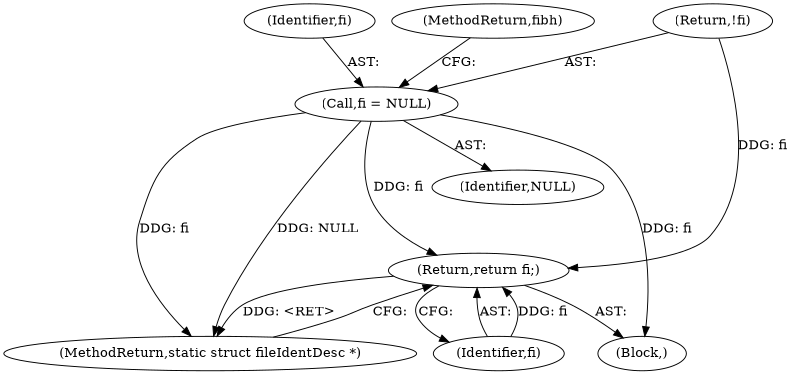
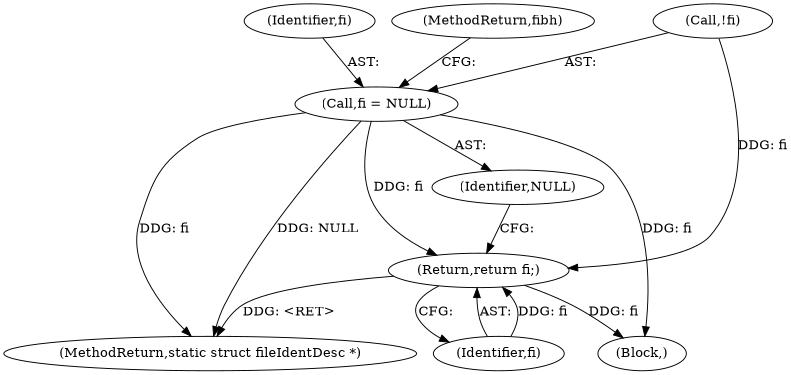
(713, 21) -> (713, 21)
(613, 312) -> (613, 312)
(349, 314) -> (500, 224)
